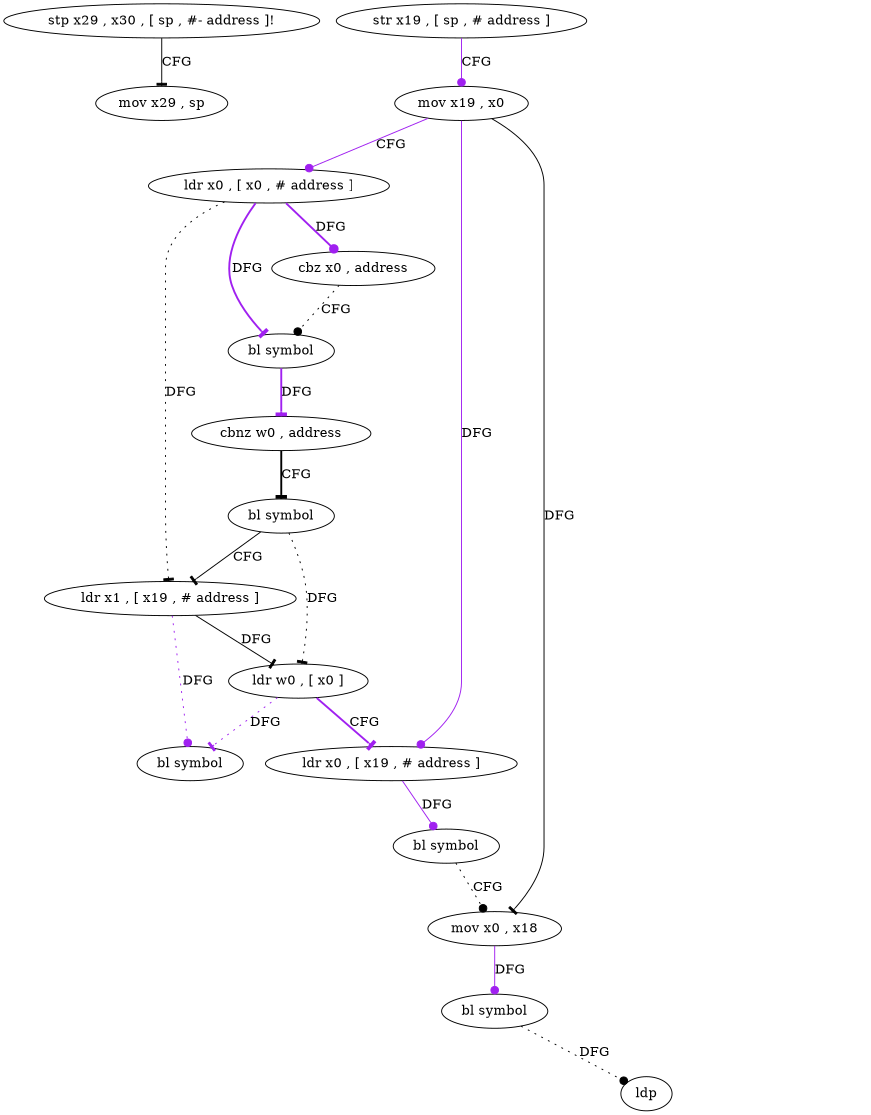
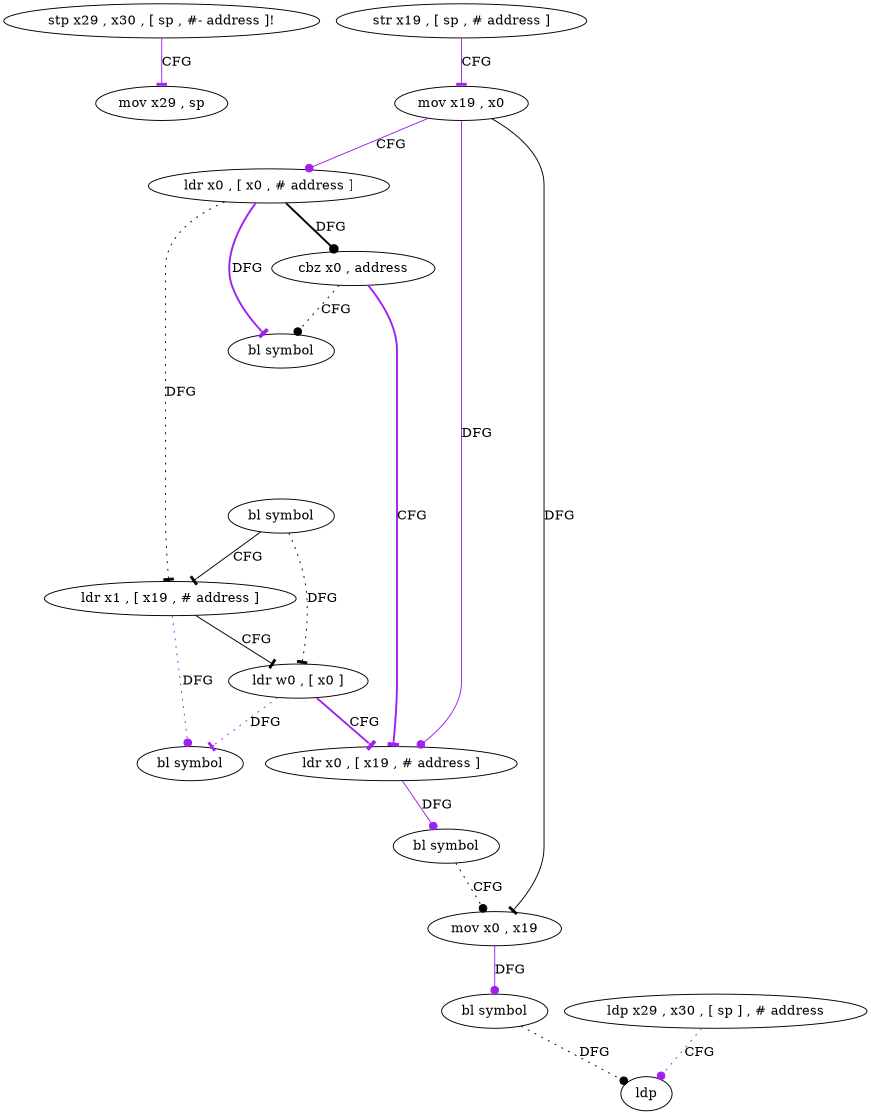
(162, 60) -> (162, 60)
(461, 60) -> (461, 60)
(308, 225) -> (308, 225)
(281, 434) -> none
none -> (397, 510)
(257, 640) -> (257, 640)
(495, 929) -> (495, 929)
none -> (716, 1011)
